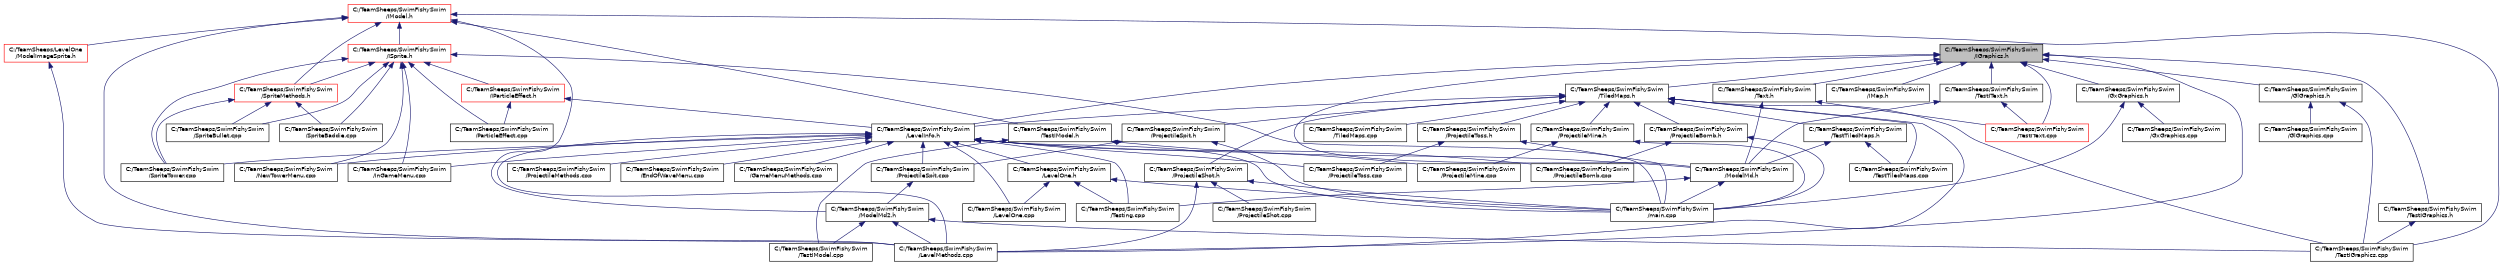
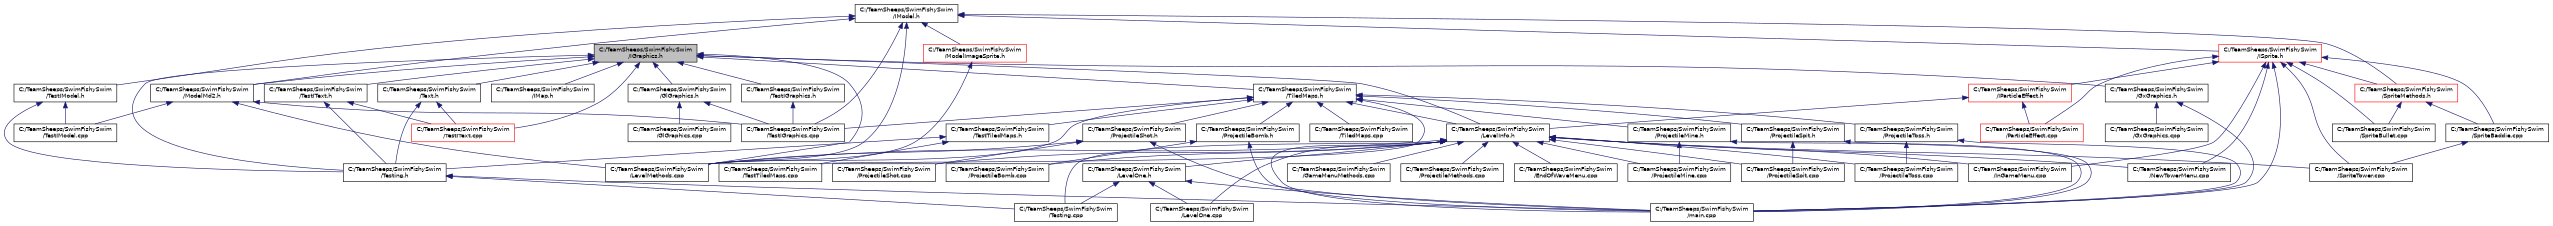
(399, 13) -> (907, 13)
(46, 53) -> (975, 53)
(173, 115) -> (2426, 154)
(502, 133) -> (2032, 133)
none -> (1074, 154)
(1742, 173) -> (395, 173)
(902, 191) -> (421, 68)
